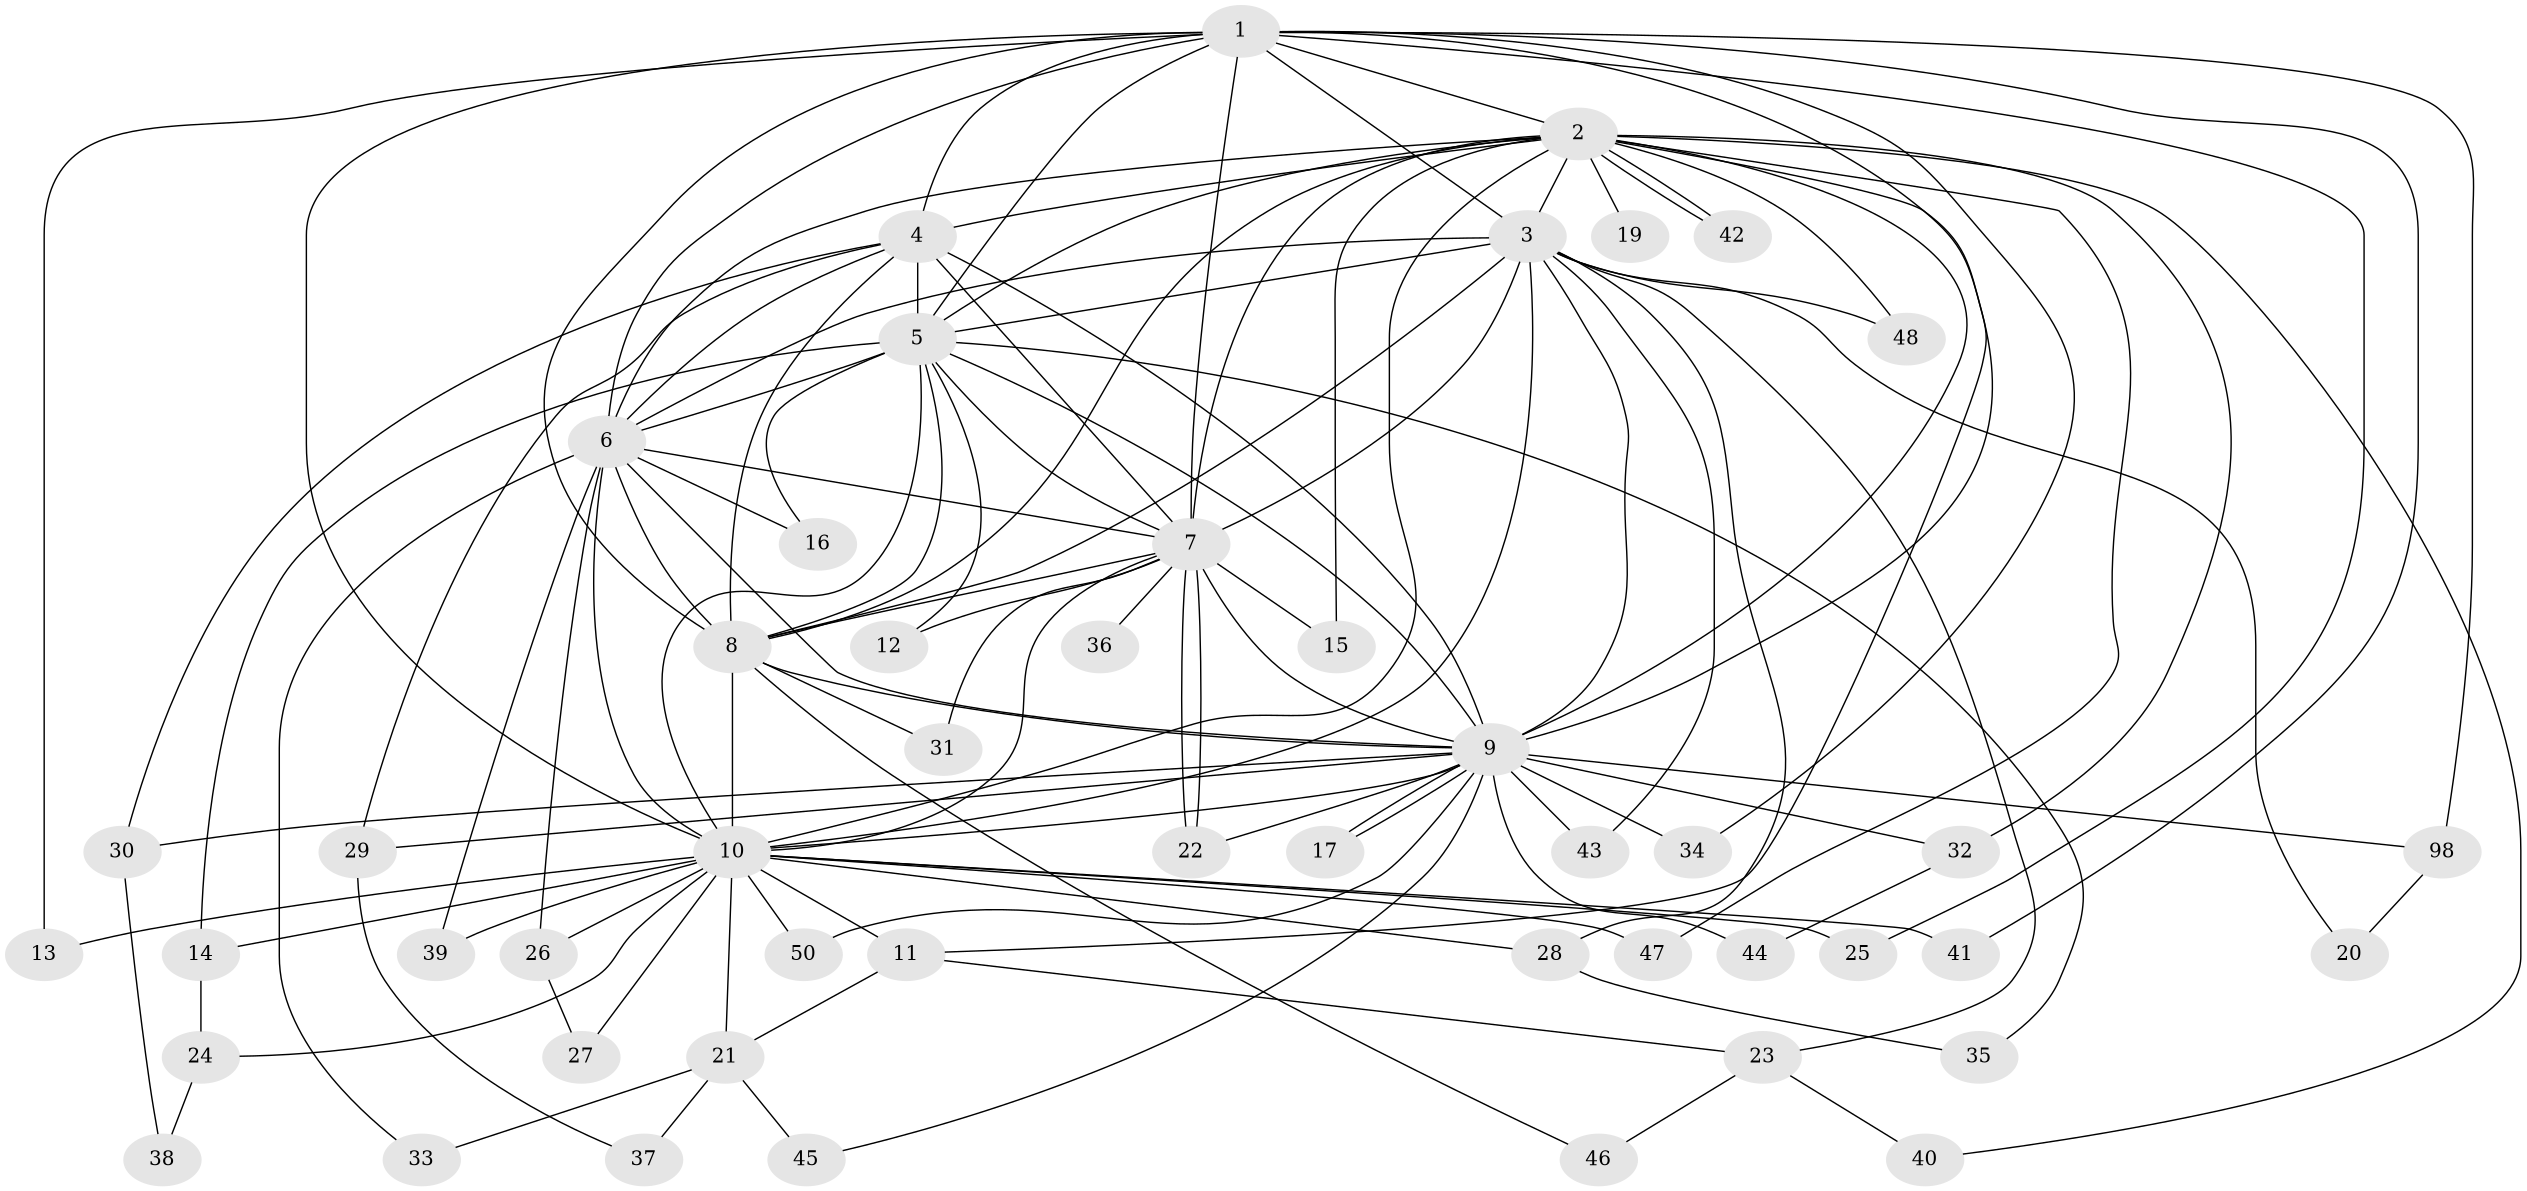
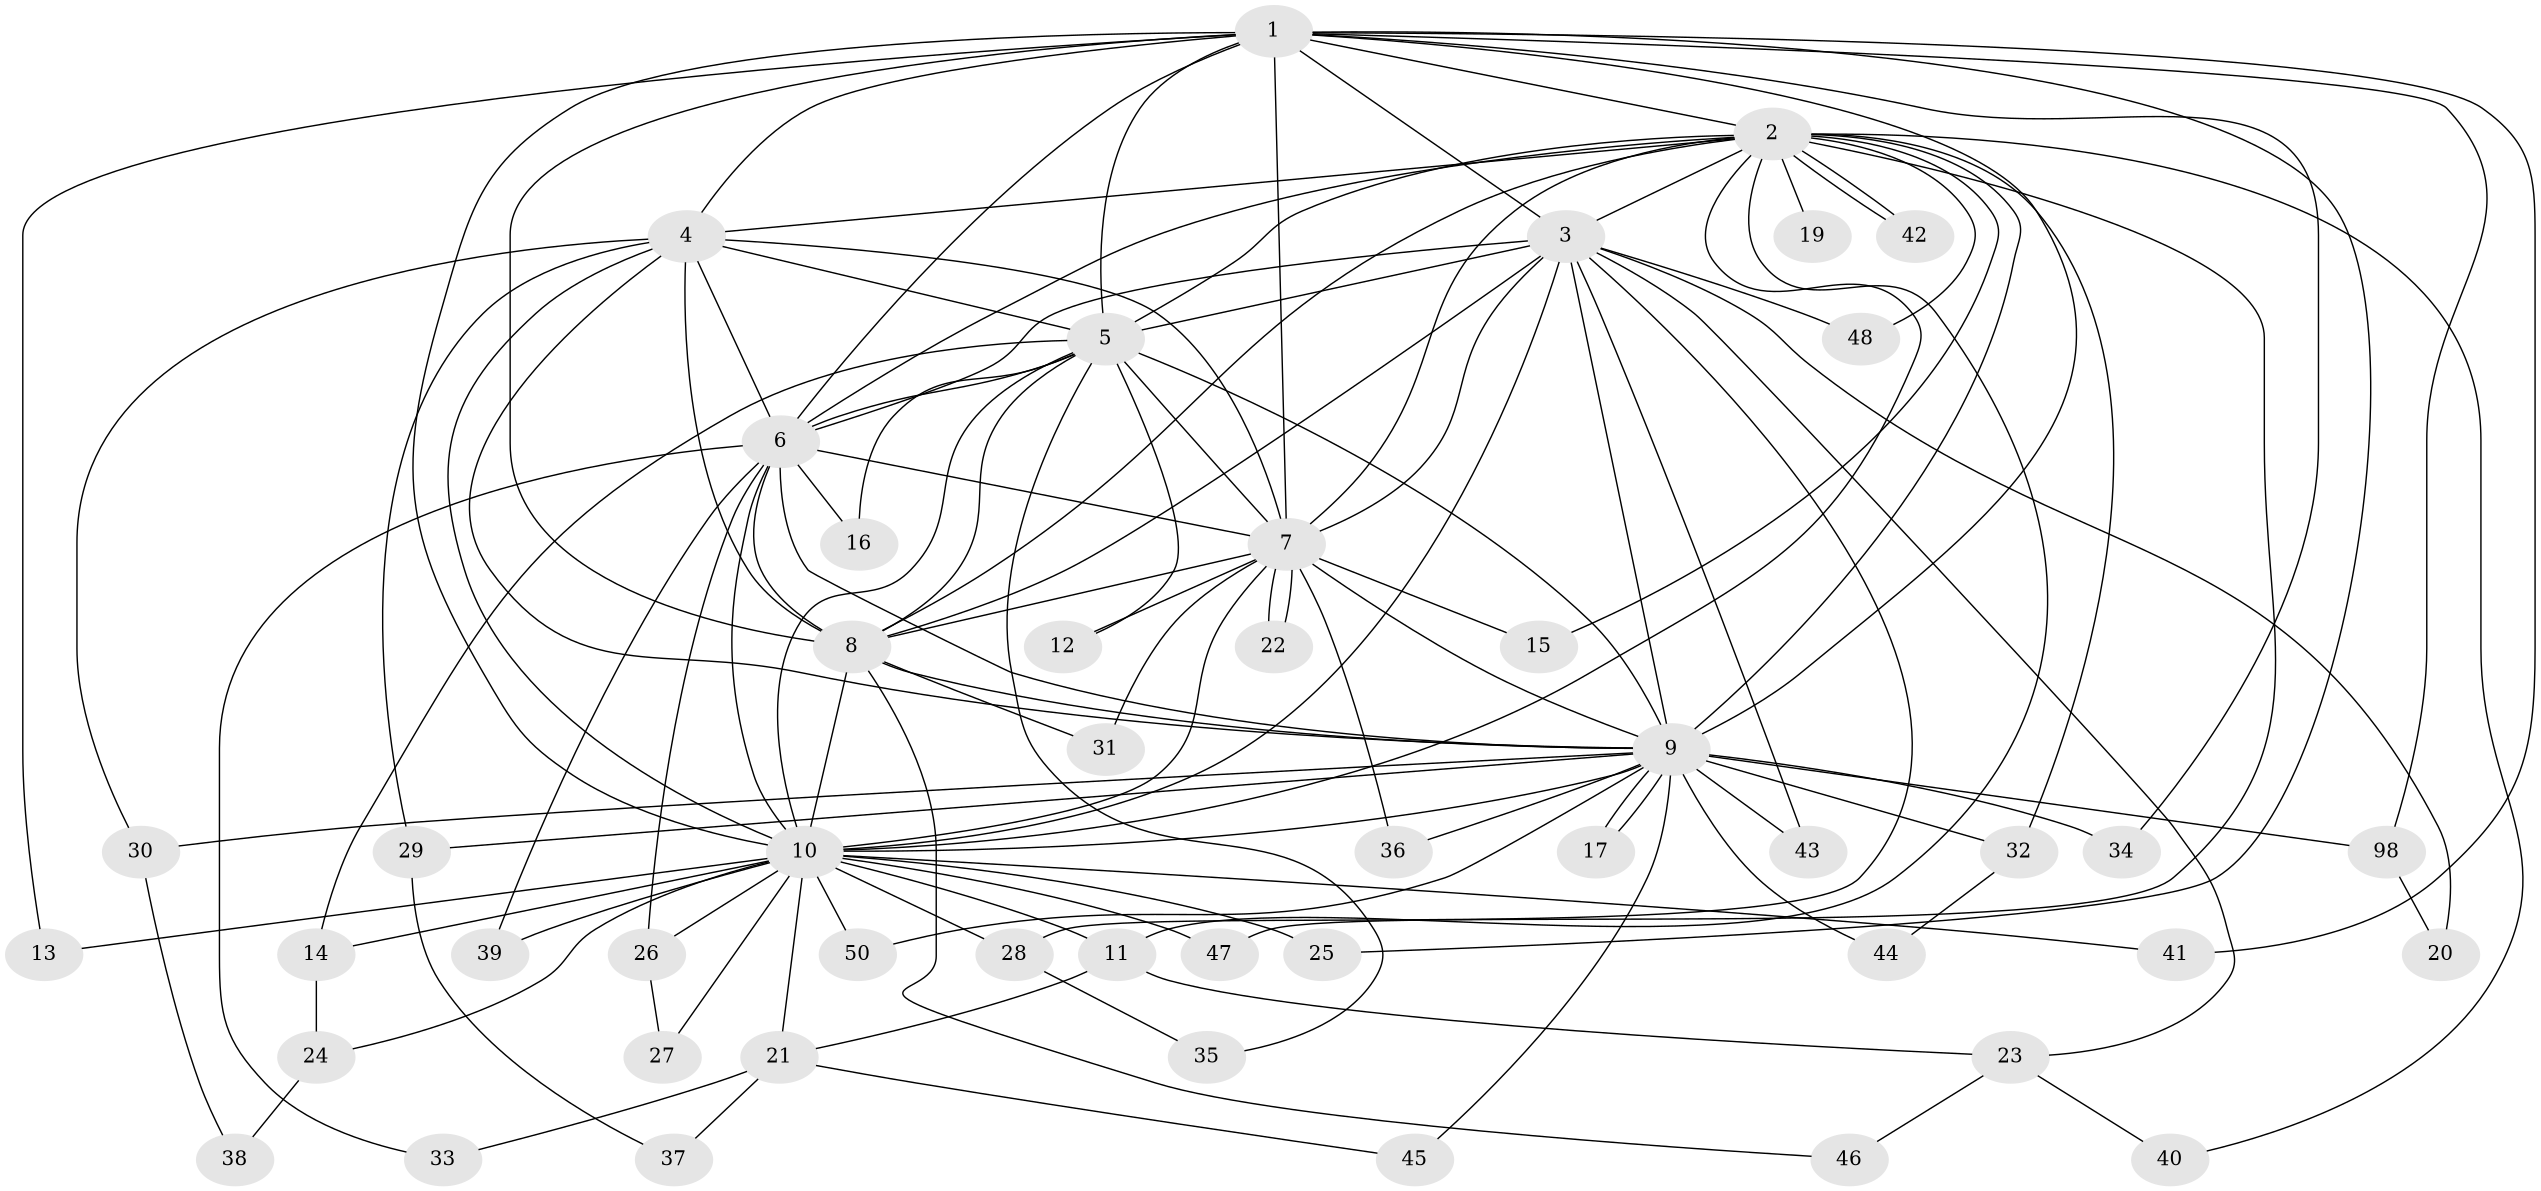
none -> (465, 570)
(1343, 804) -> (1535, 804)
